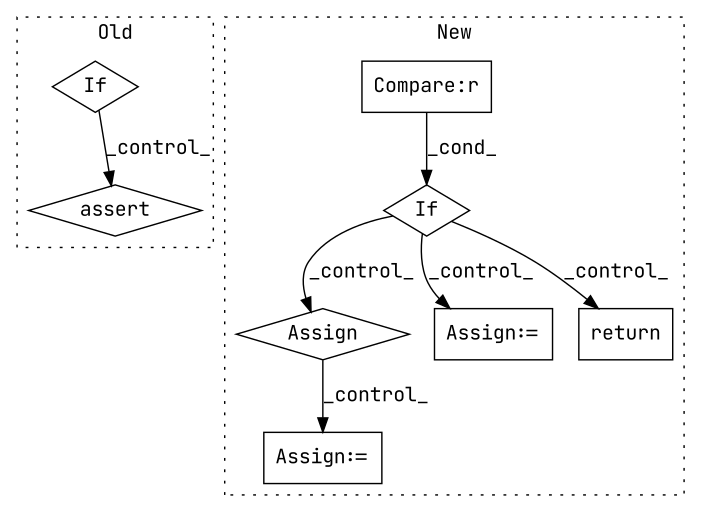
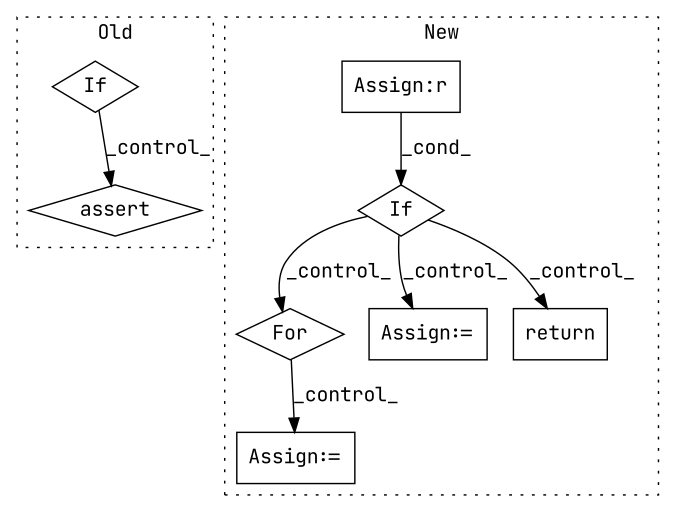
(427, 87) -> (401, 87)
(323, 334) -> (290, 334)
